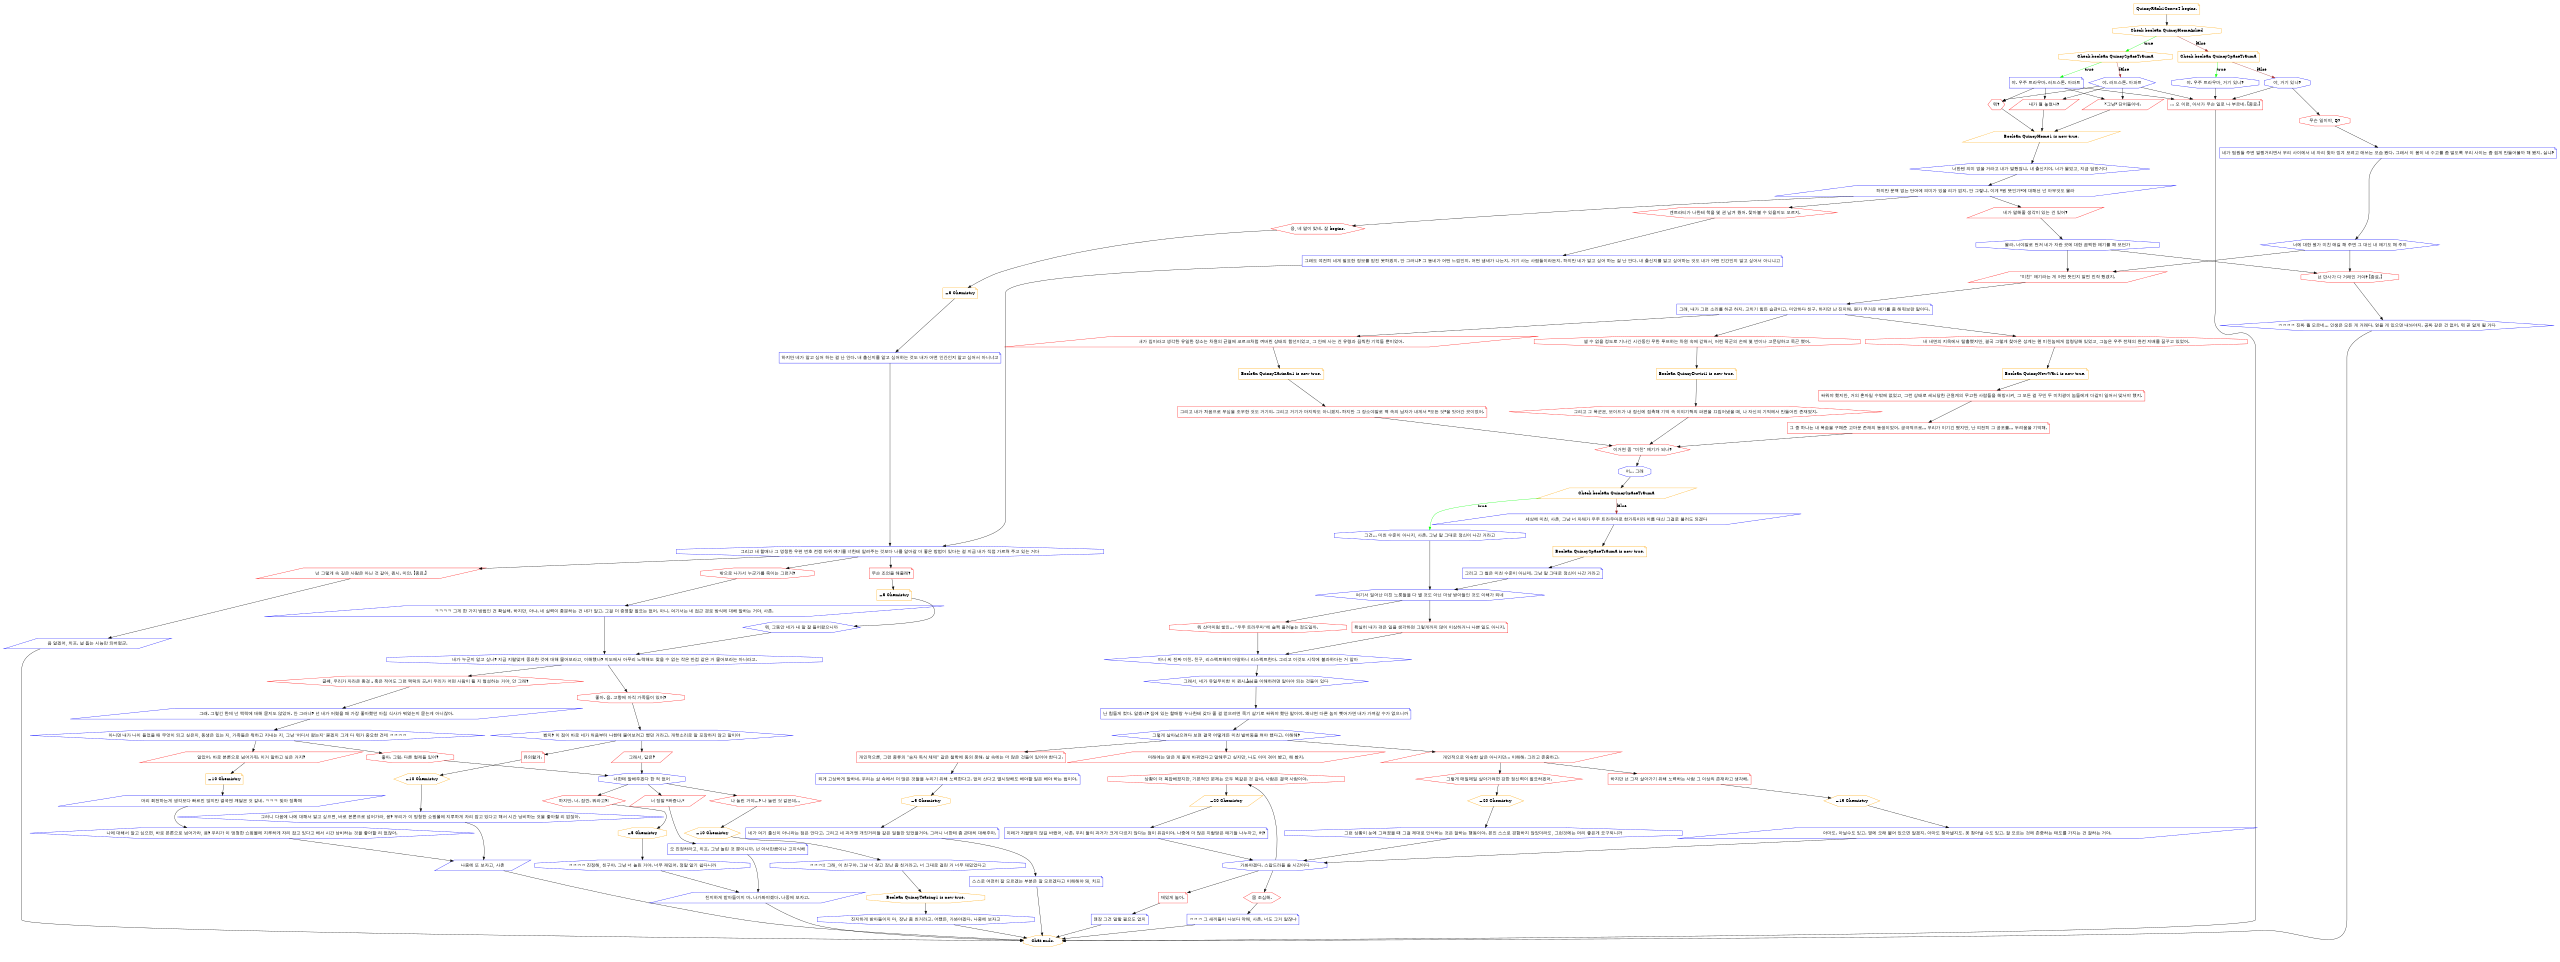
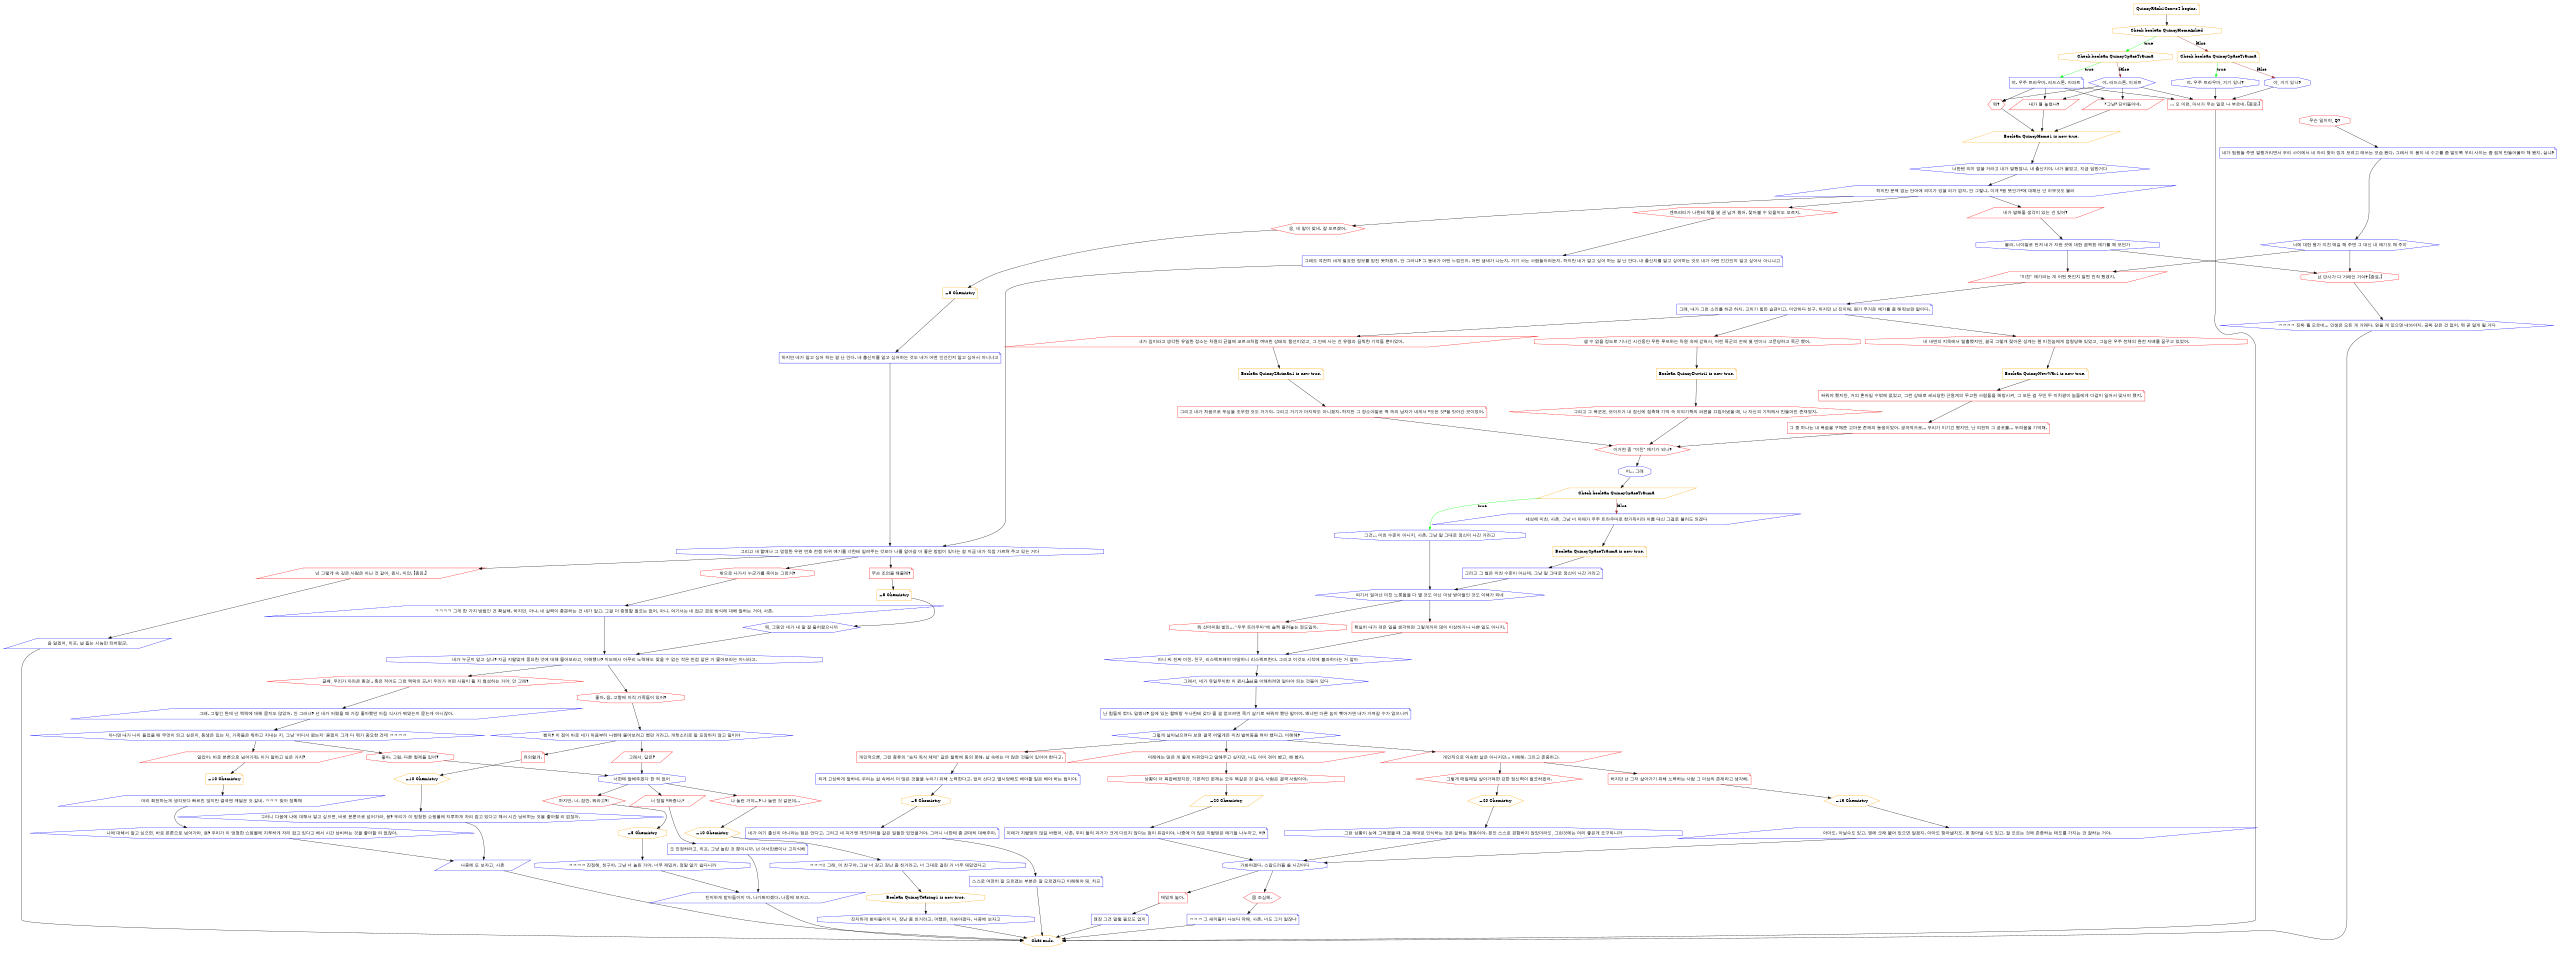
(2305, 101) -> none
(1318, 229) -> (1318, 229)
(1275, 818) -> (1226, 767)
